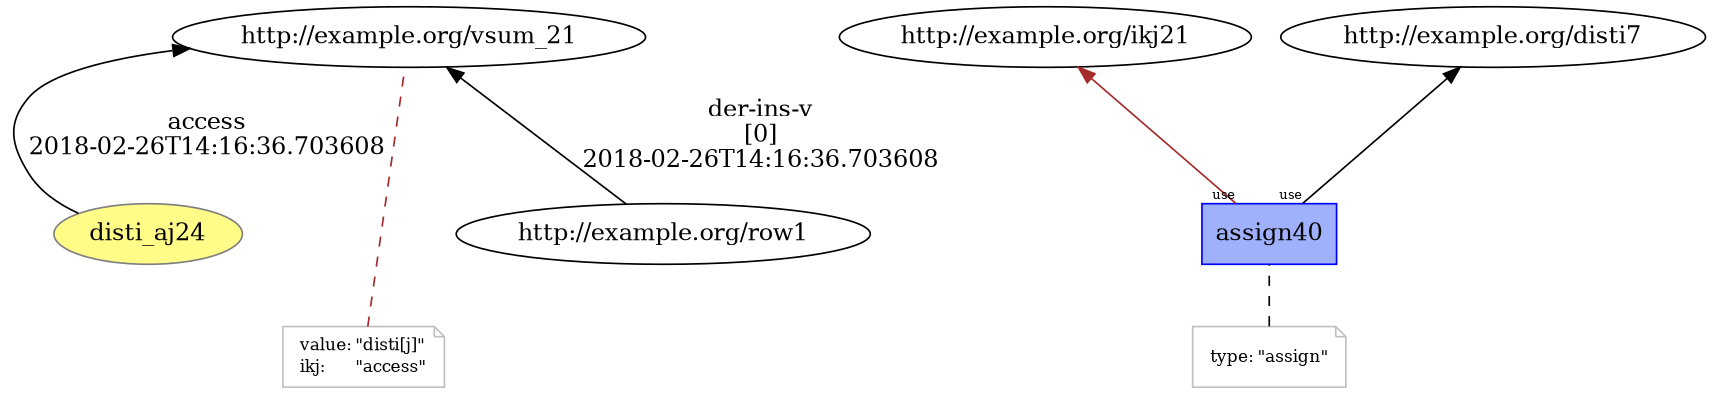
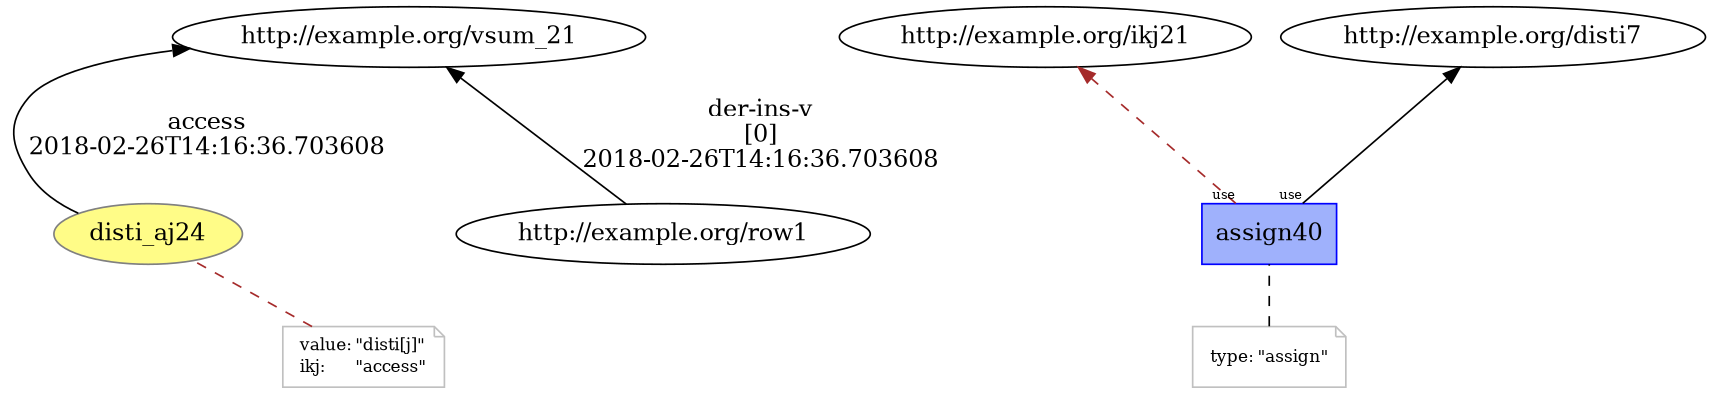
(1164, 141) -> (1164, 141)
(386, 197) -> (253, 294)
